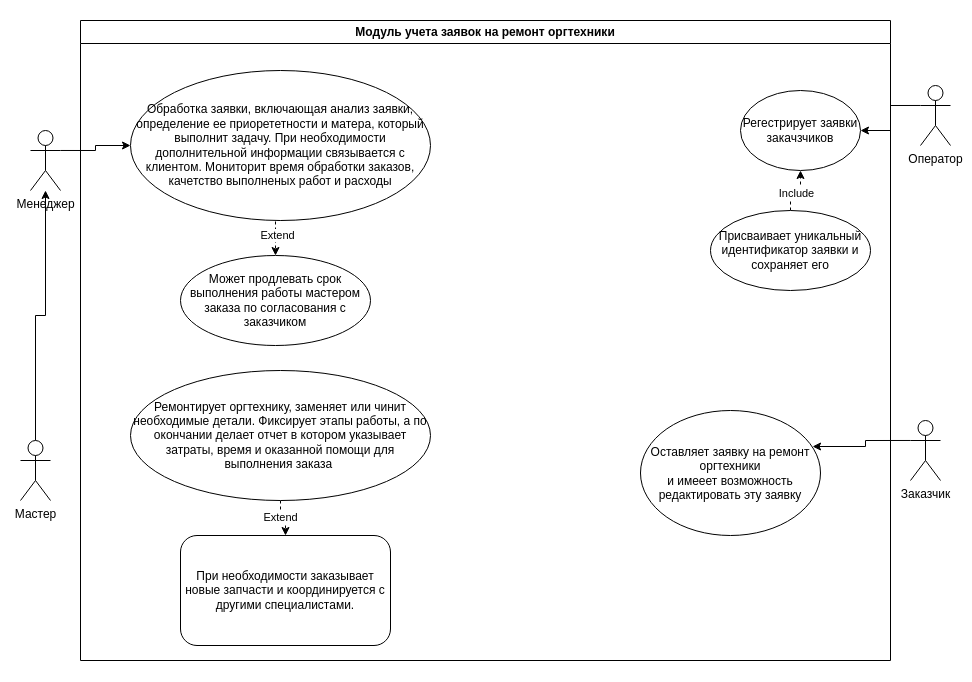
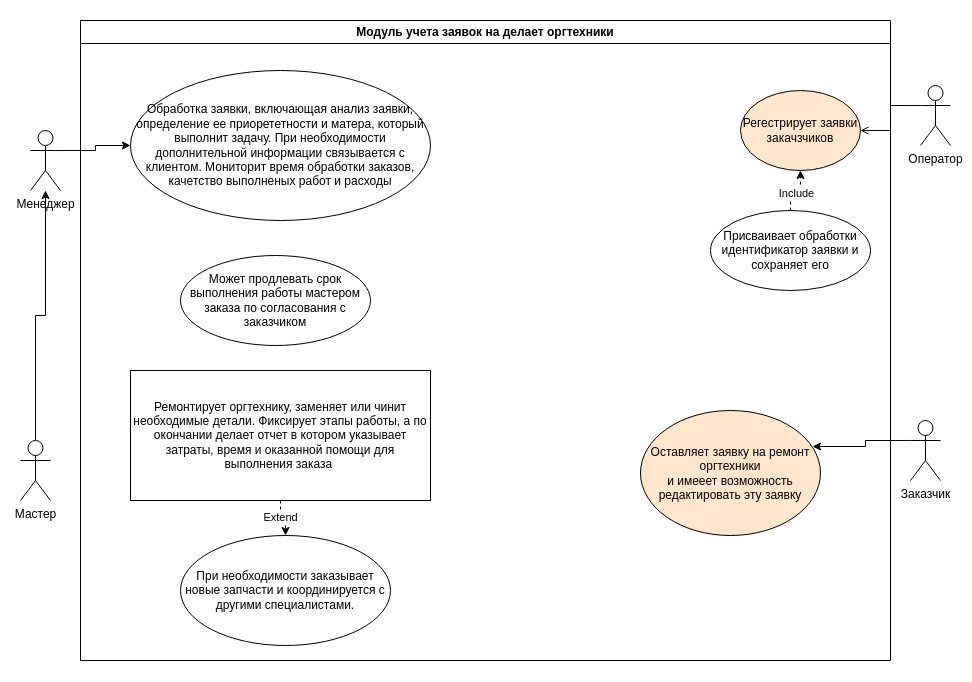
(486, 33) -> (486, 33)
(801, 131) -> (801, 131)
(868, 131) -> (866, 131)
(276, 234) -> none
(791, 251) -> (791, 251)
(281, 436) -> (281, 436)
(731, 473) -> (731, 473)
(286, 591) -> (286, 591)
